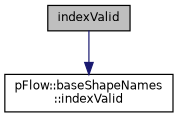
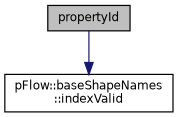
(89, 18) -> (89, 18)
